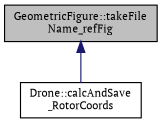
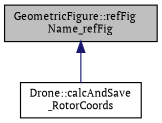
(81, 23) -> (81, 23)
